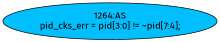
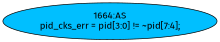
(110, 21) -> (110, 21)
